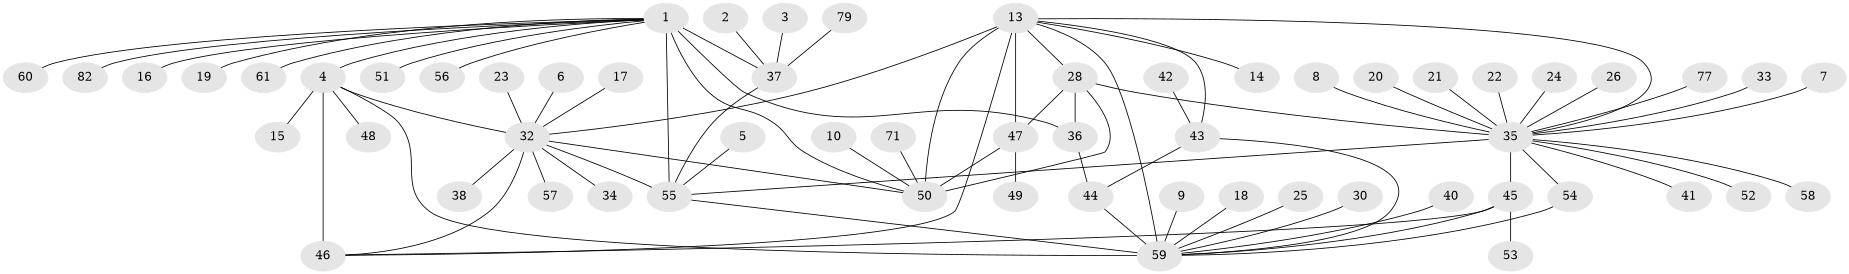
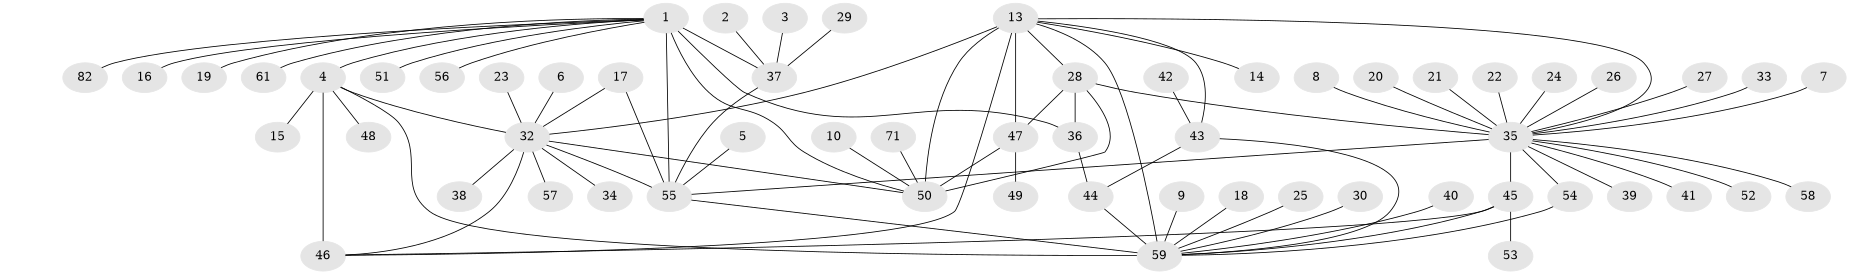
(845, 18) -> (845, 18)
(26, 78) -> none
(1705, 78) -> (1705, 78)
none -> (645, 137)
none -> (1630, 197)
